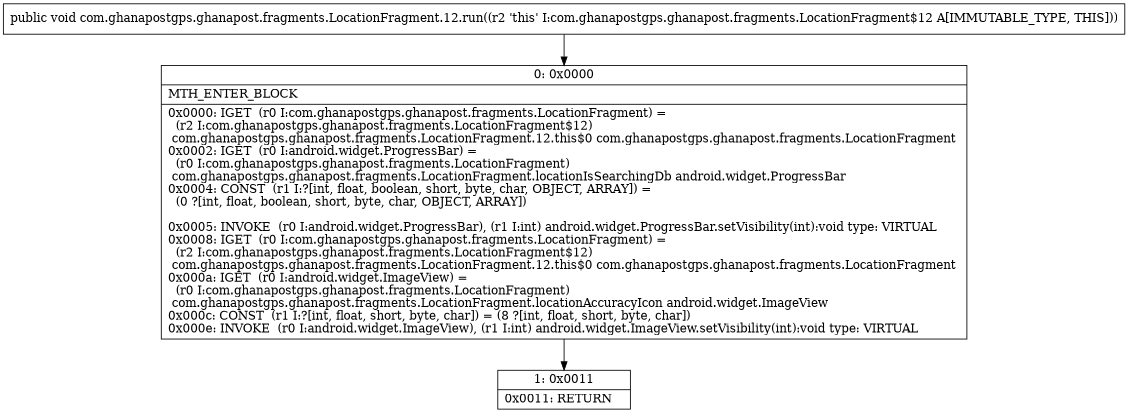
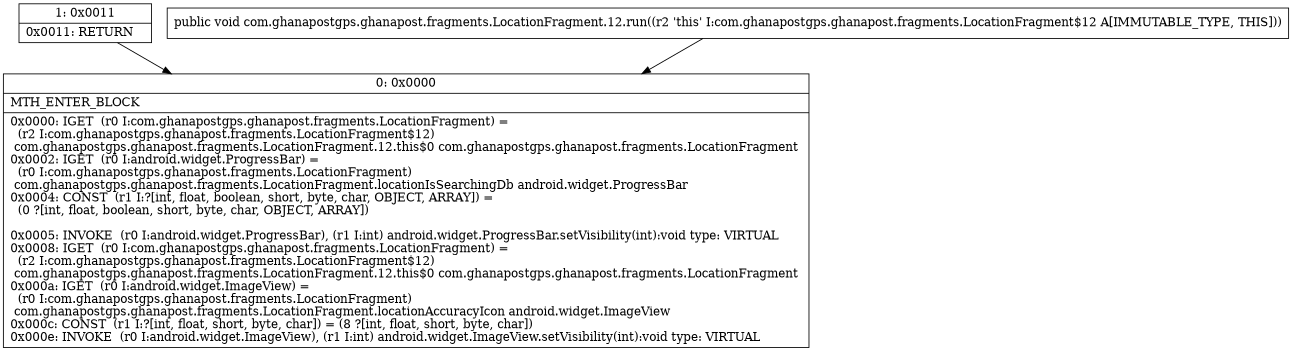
(564, 350) -> (141, 56)
